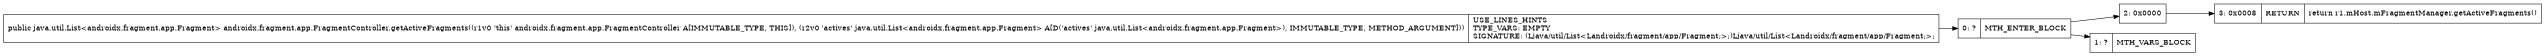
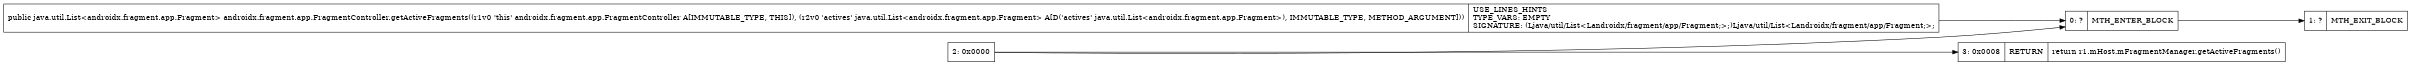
(2092, 19) -> (1634, 48)
(2154, 43) -> (2367, 20)
